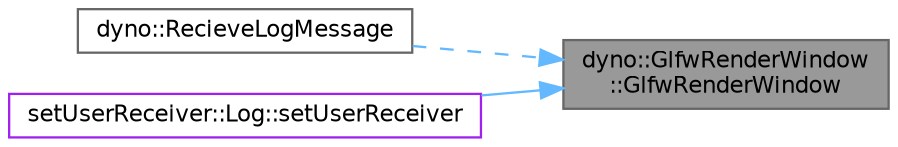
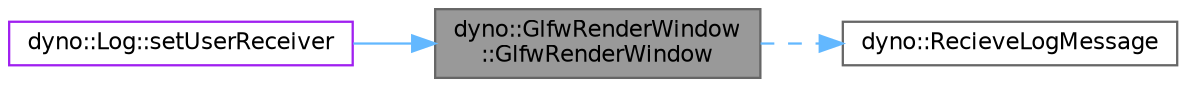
(476, 52) -> (790, 44)
(245, 116) -> (181, 44)
